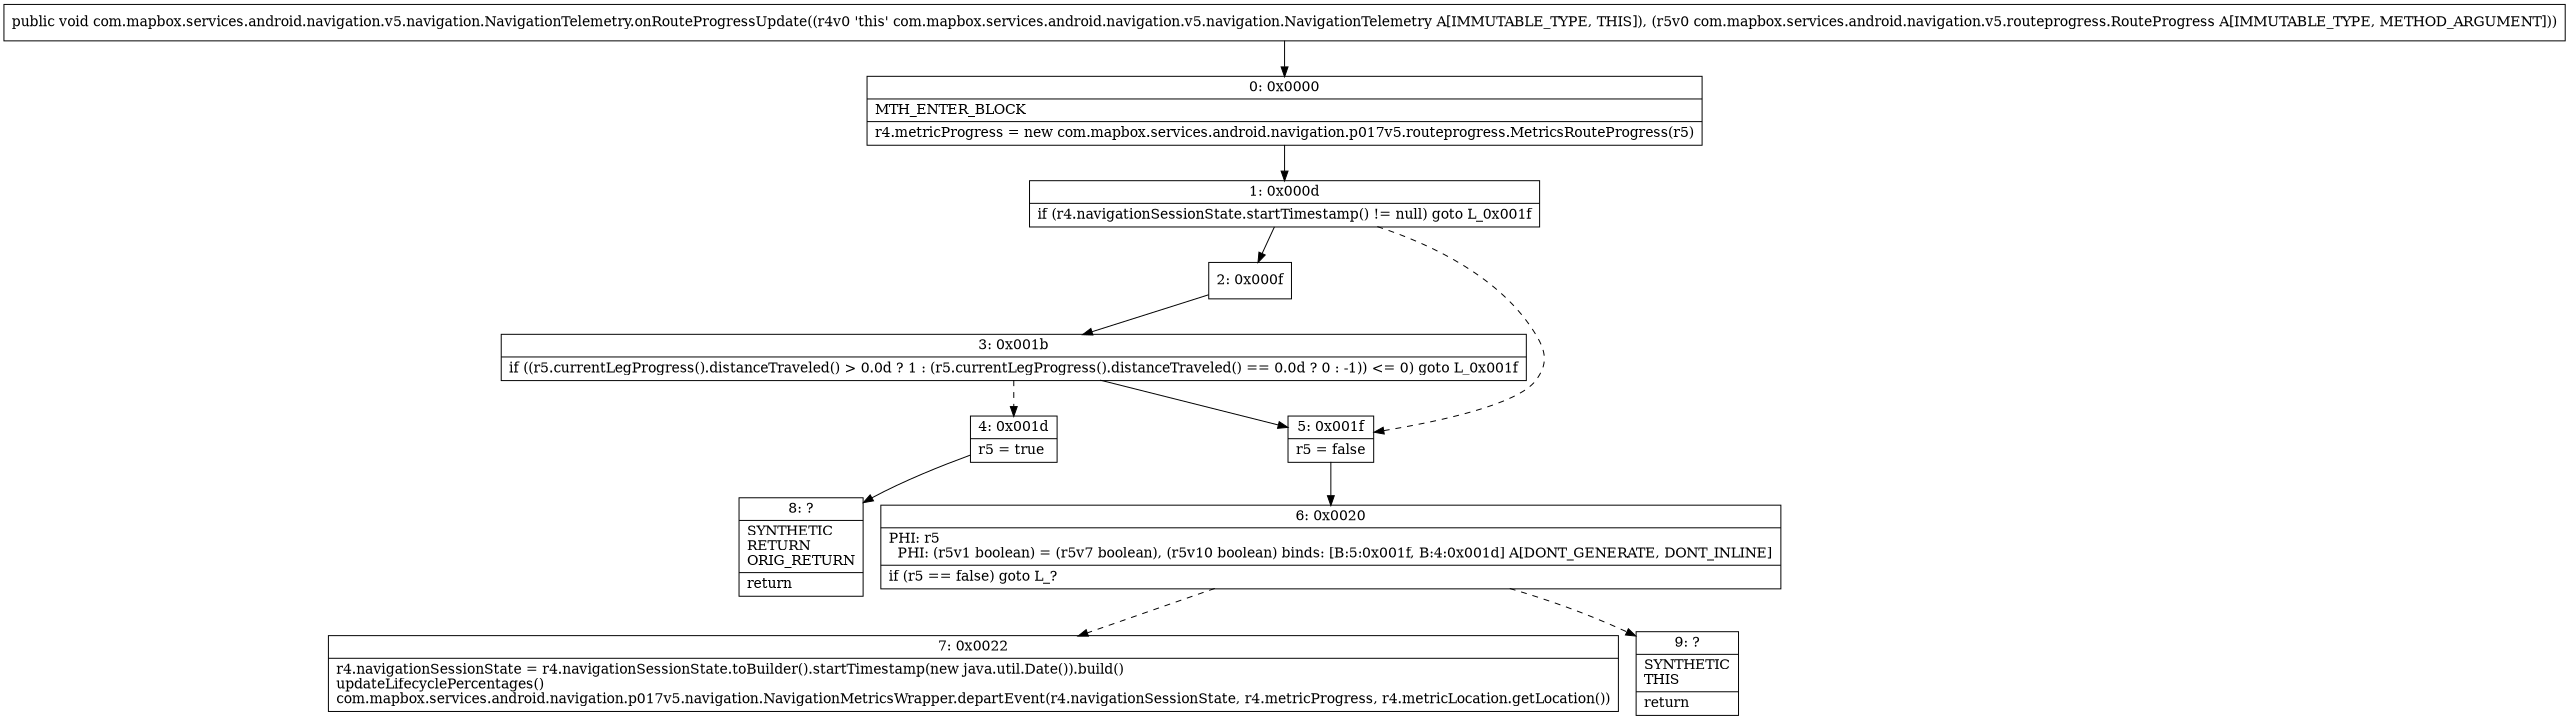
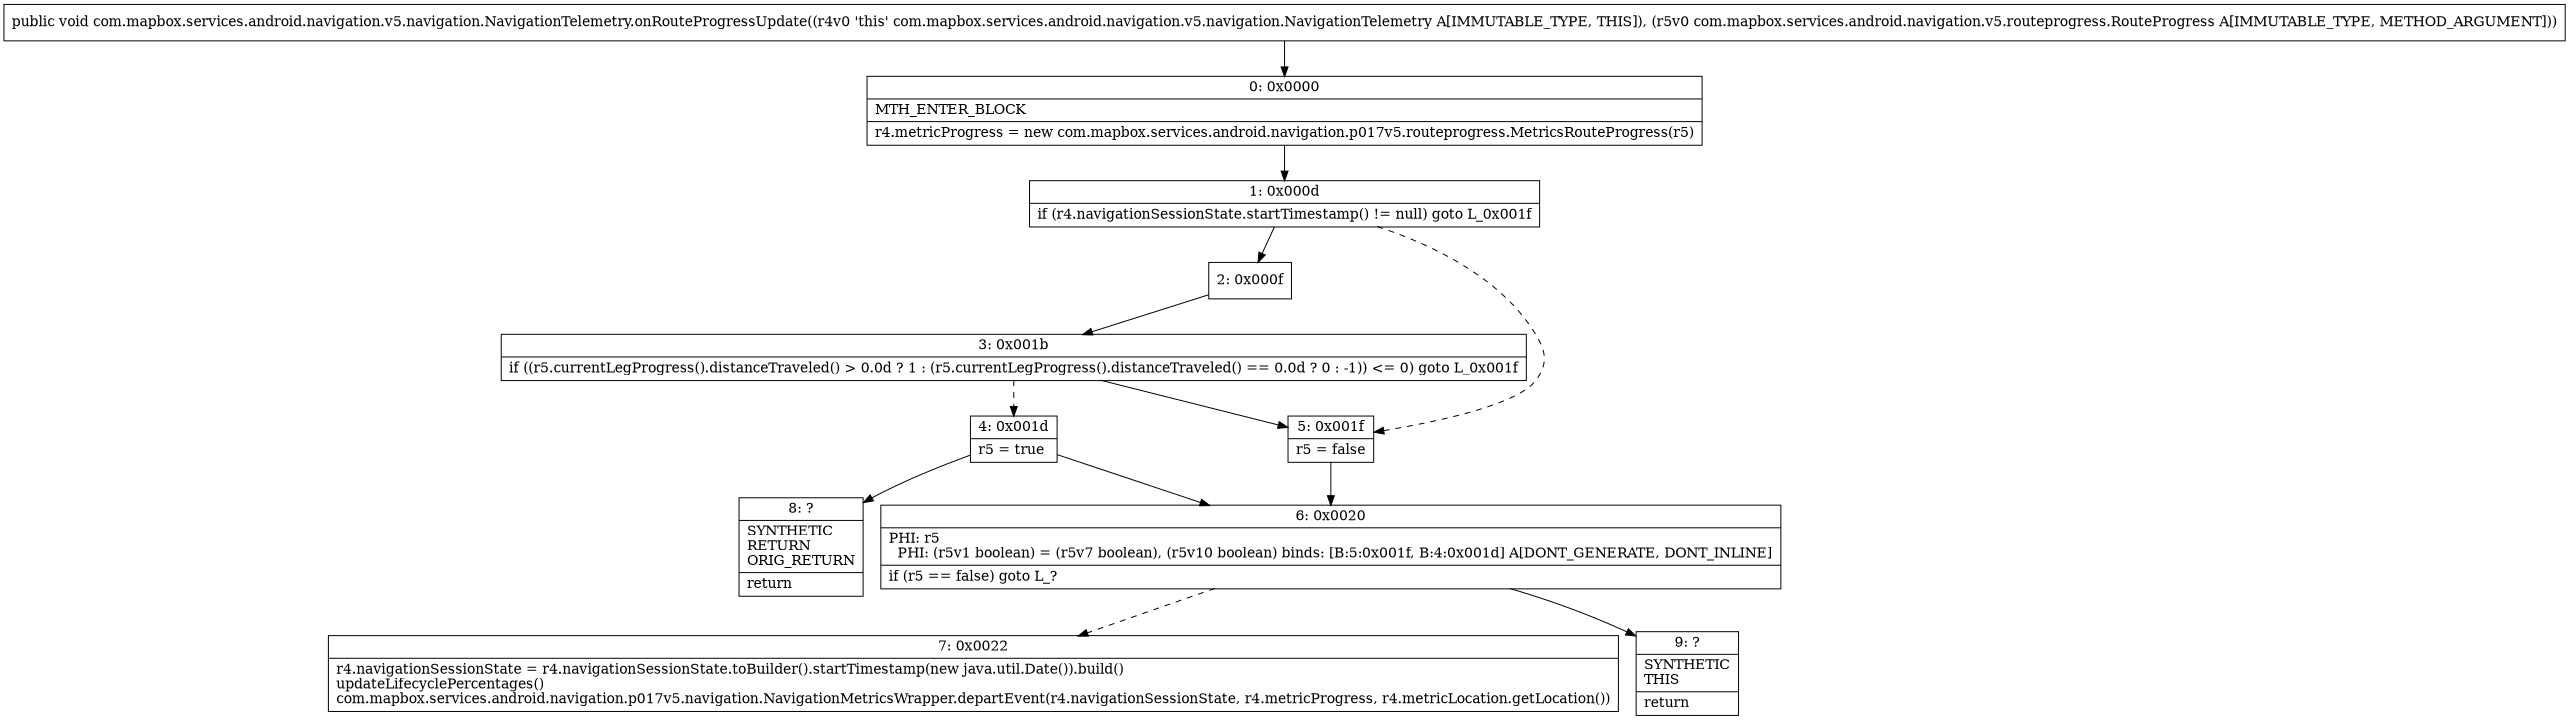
none -> (1129, 479)
(1569, 608) -> (1569, 608)
